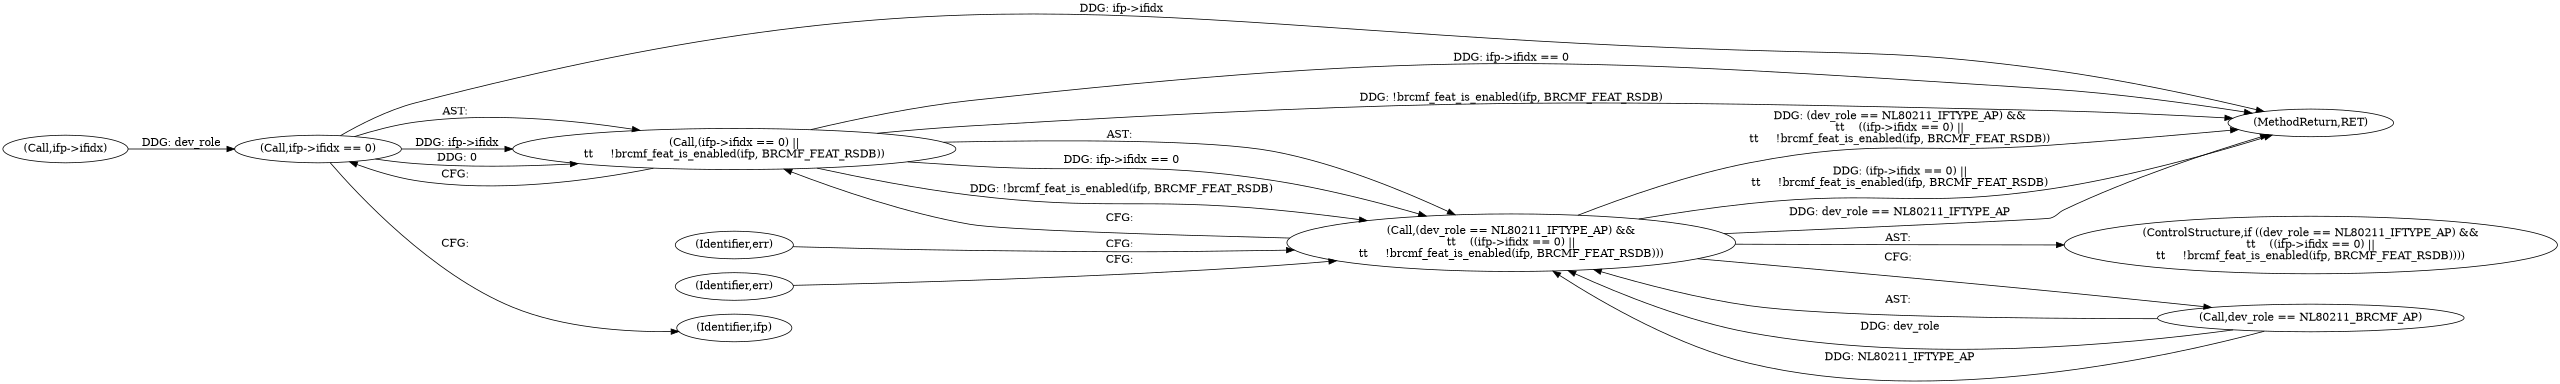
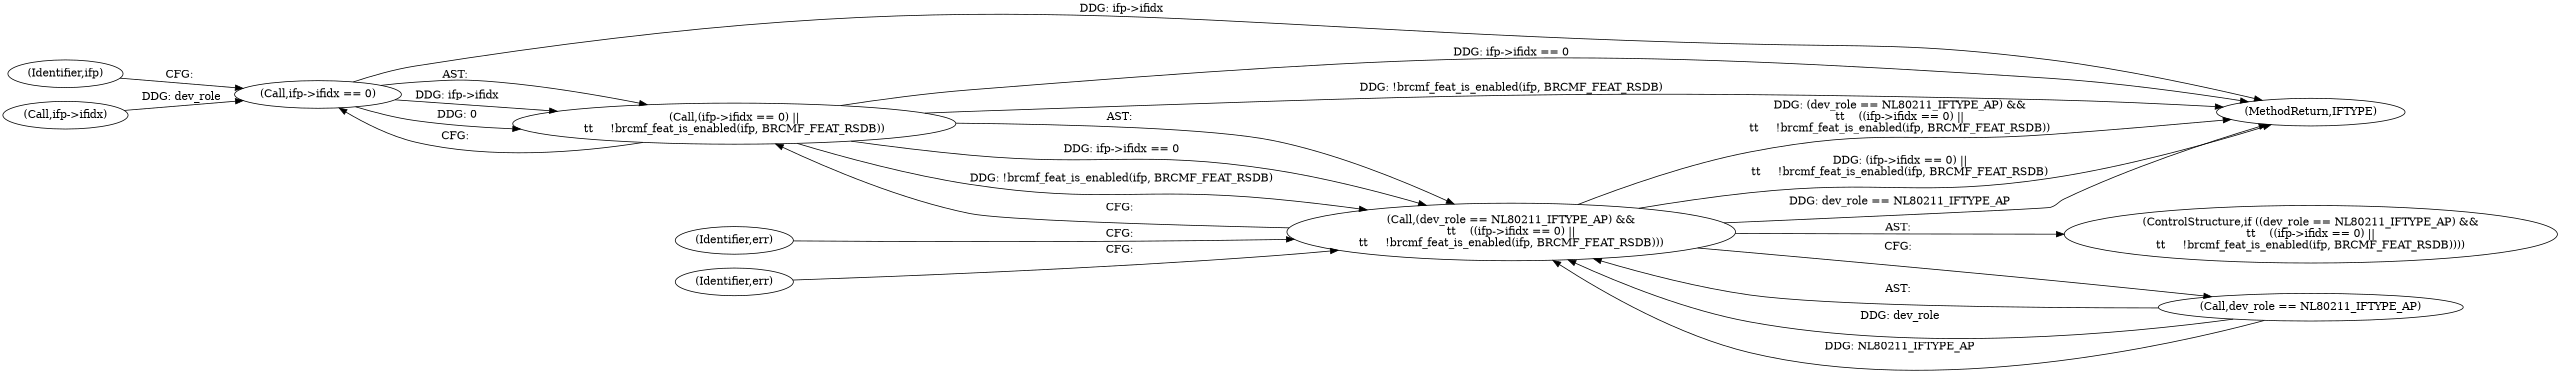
(2311, 123) -> (2311, 112)
(480, 291) -> (178, 83)
(2311, 318) -> (2311, 307)
